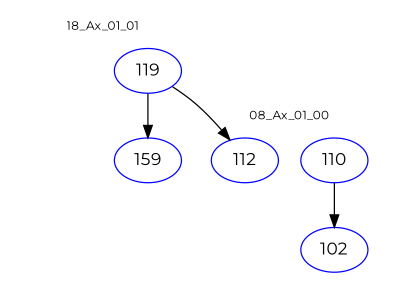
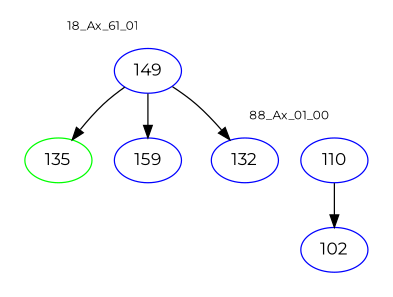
(103, 27) -> (103, 27)
(148, 71) -> (148, 71)
(290, 116) -> (290, 116)
none -> (58, 160)
(245, 160) -> (245, 160)
